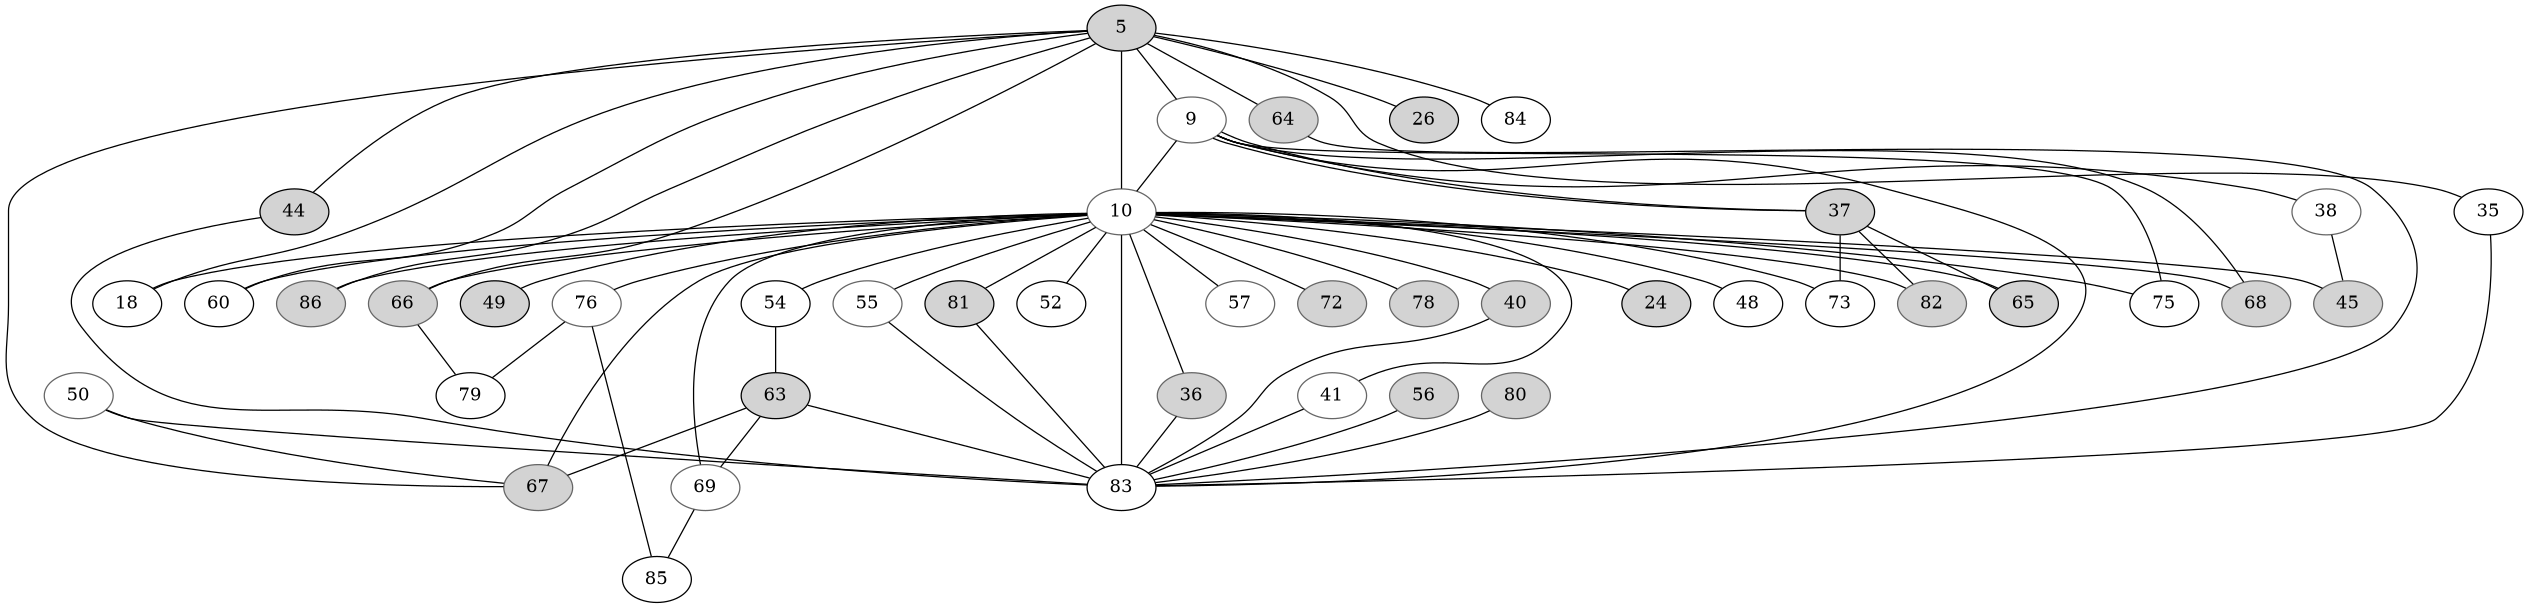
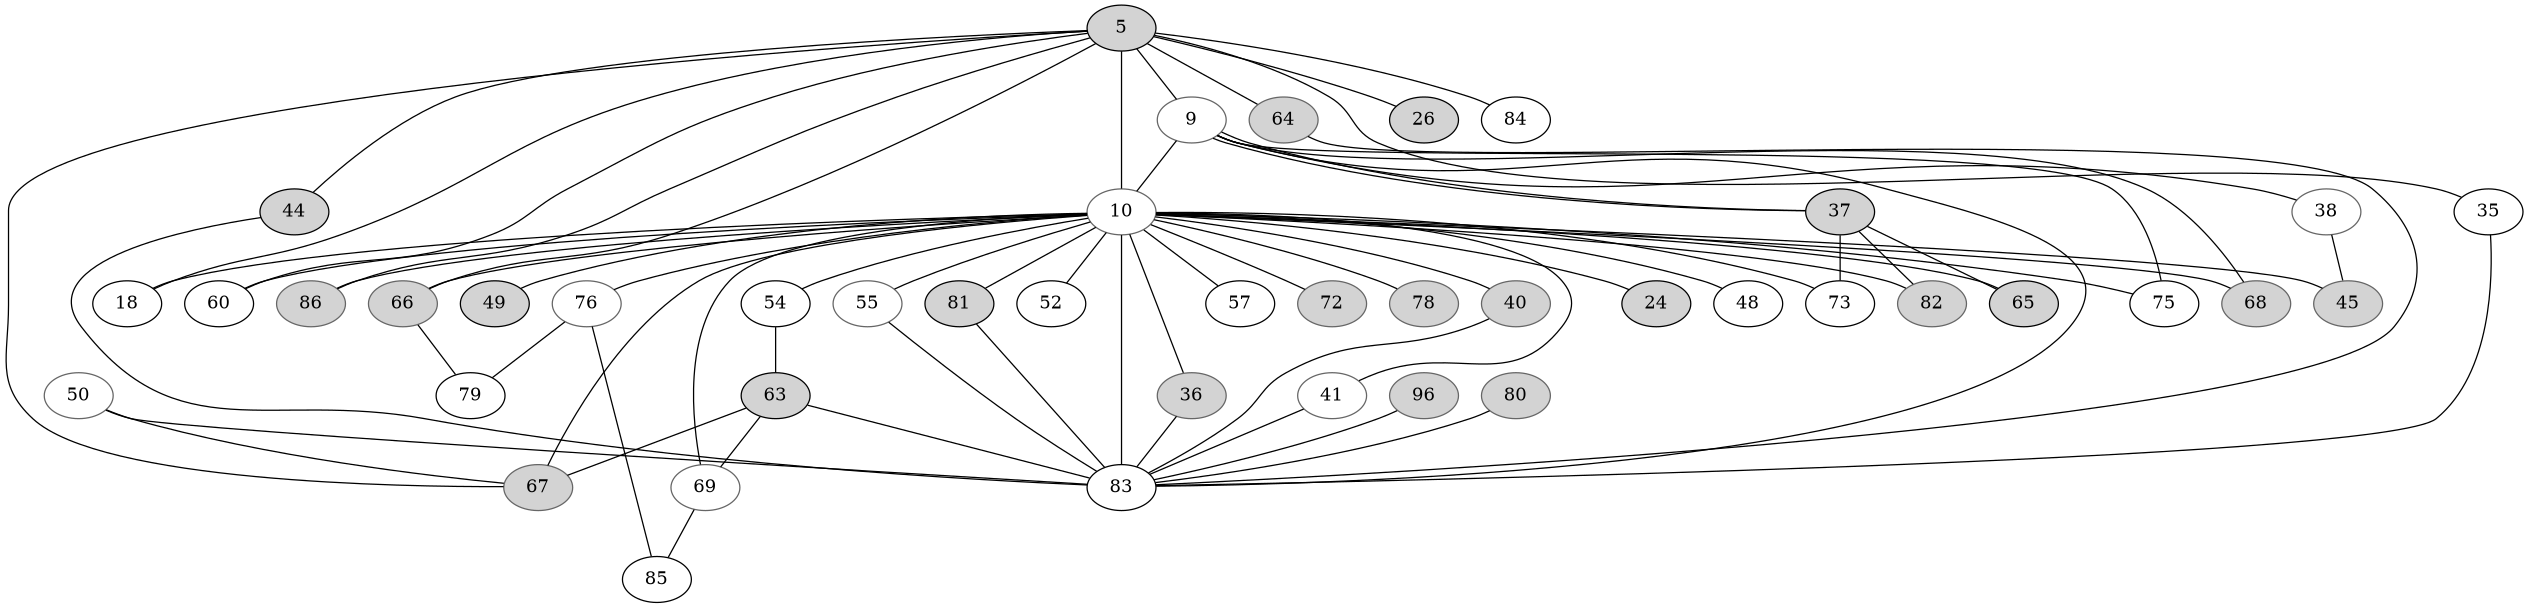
(1240, 304) -> (1240, 304)
(1424, 396) -> (1424, 396)
